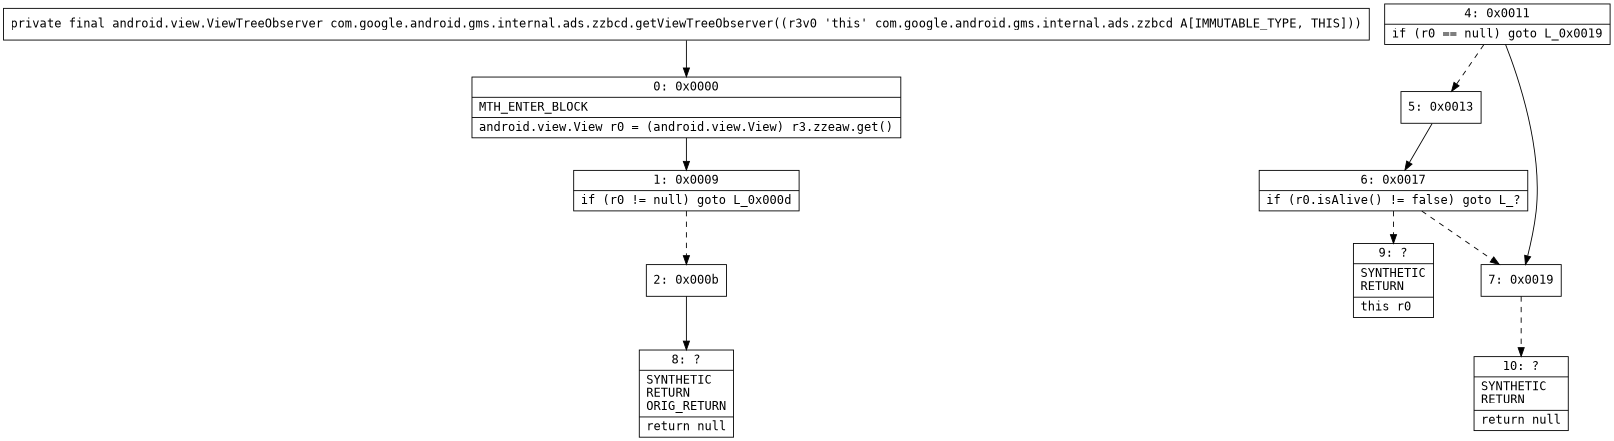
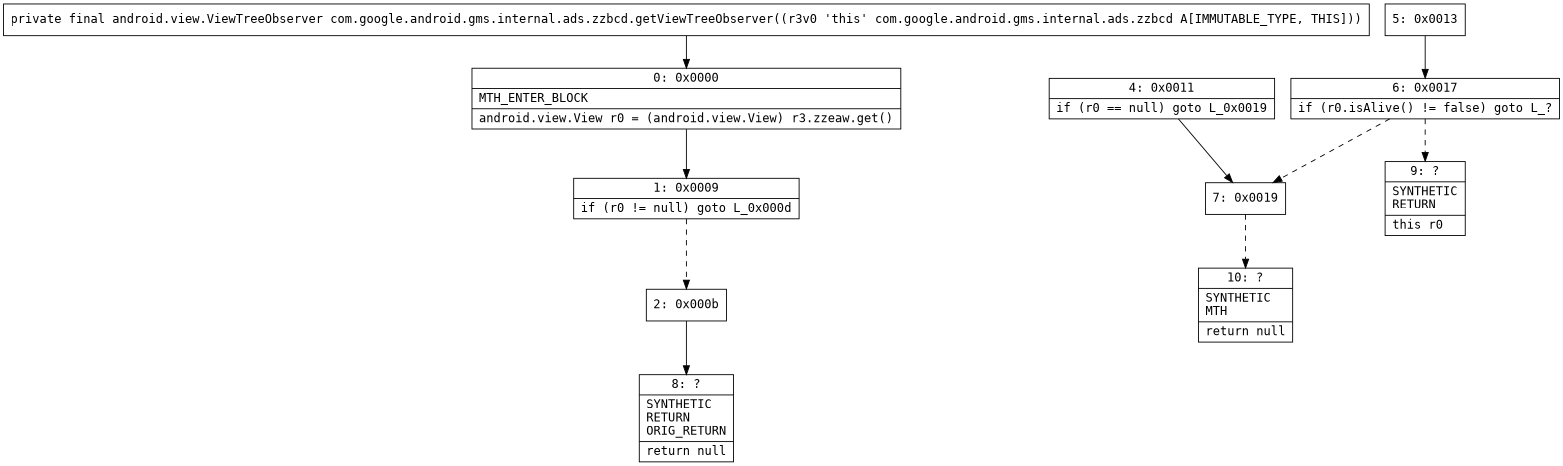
(1470, 64) -> none
(1503, 400) -> (1216, 311)
